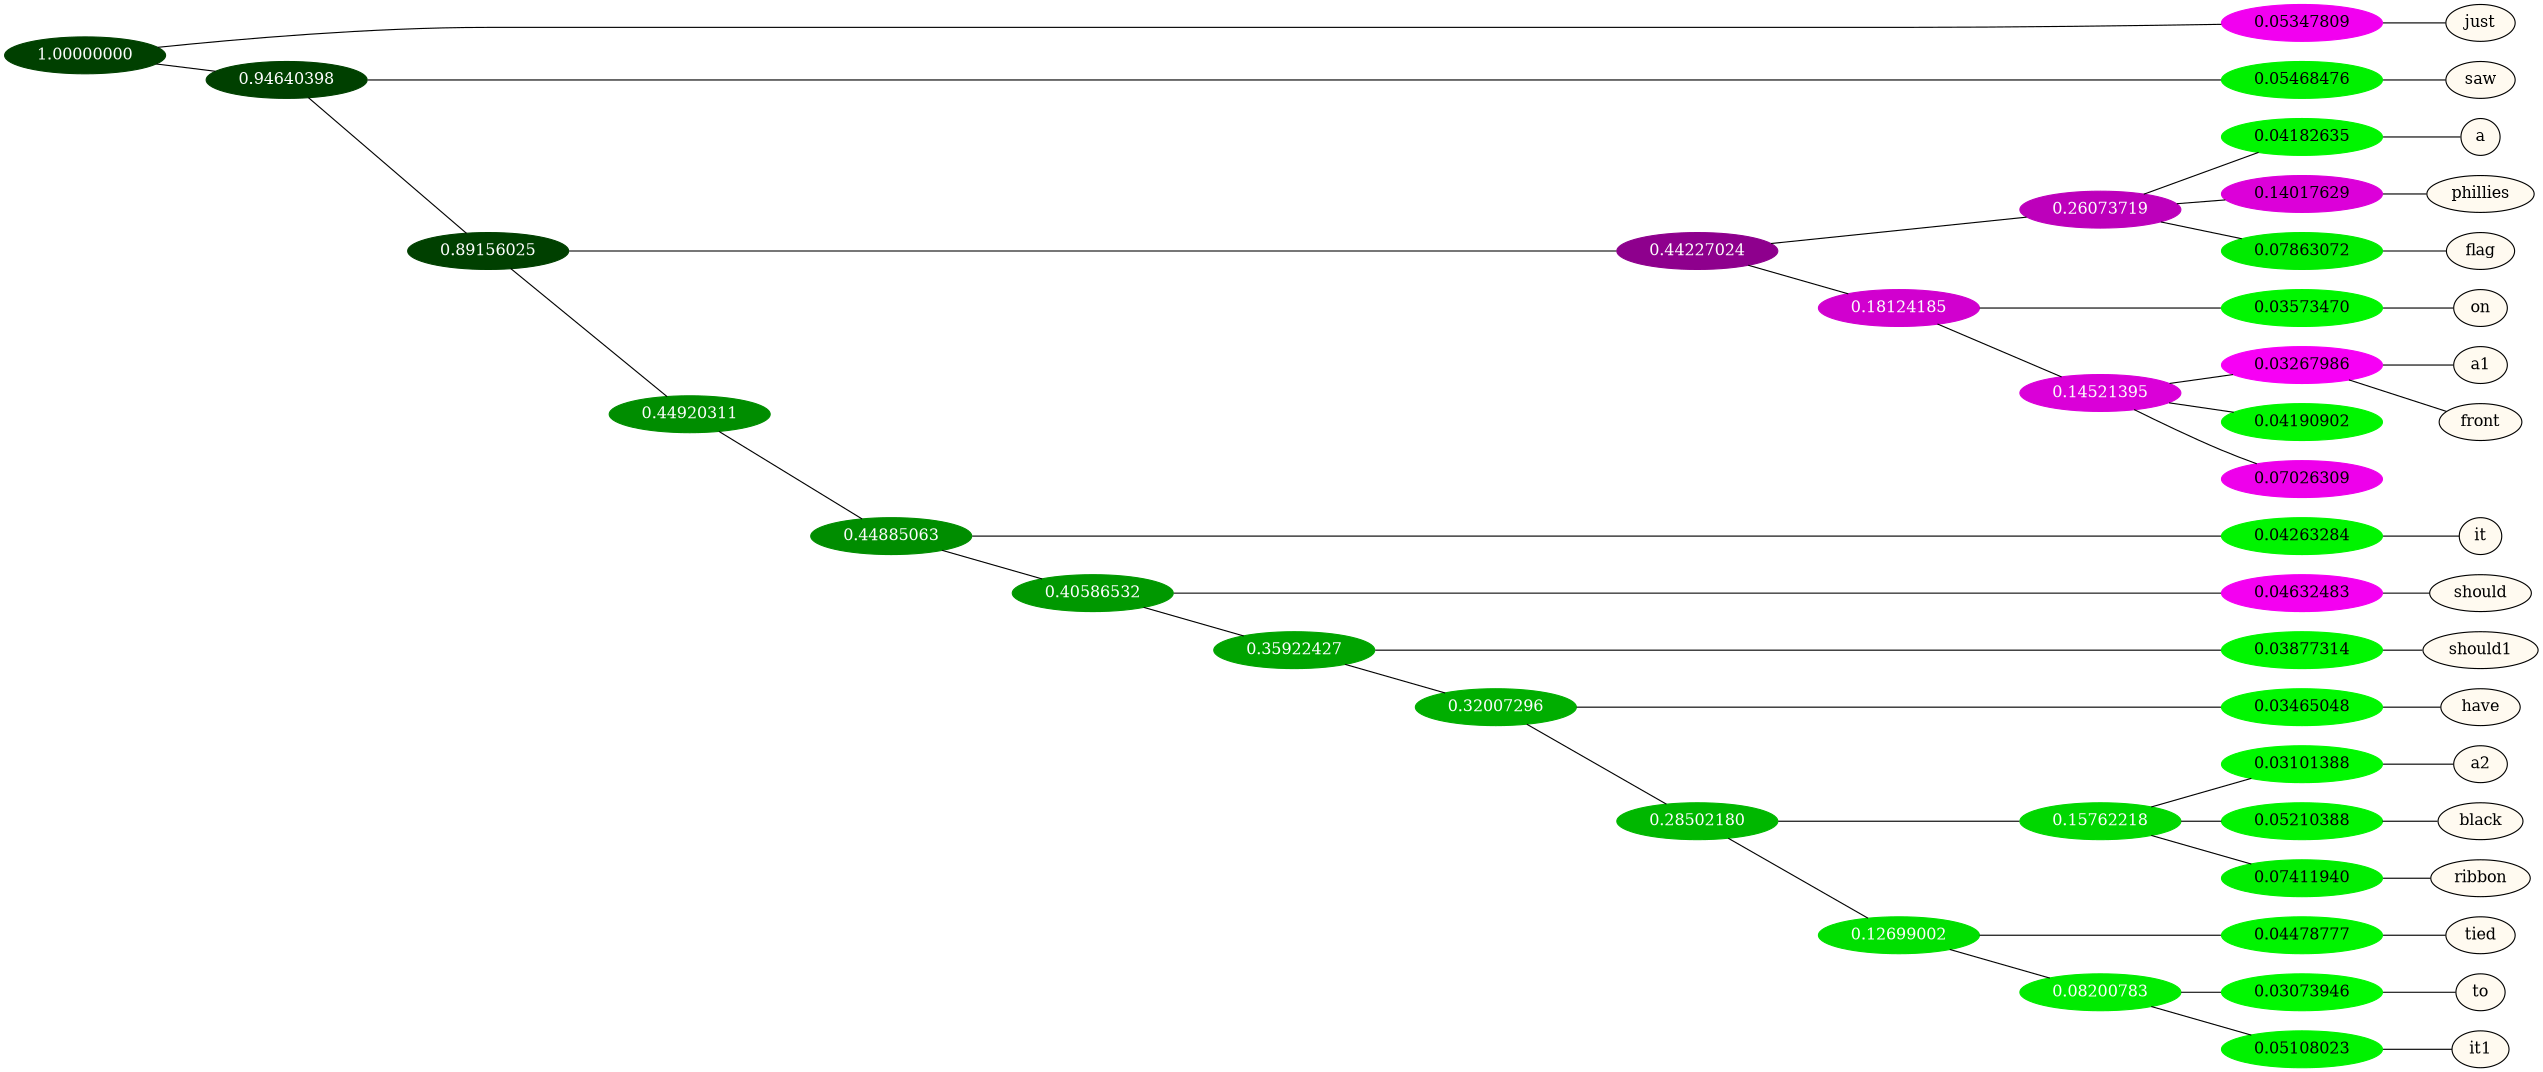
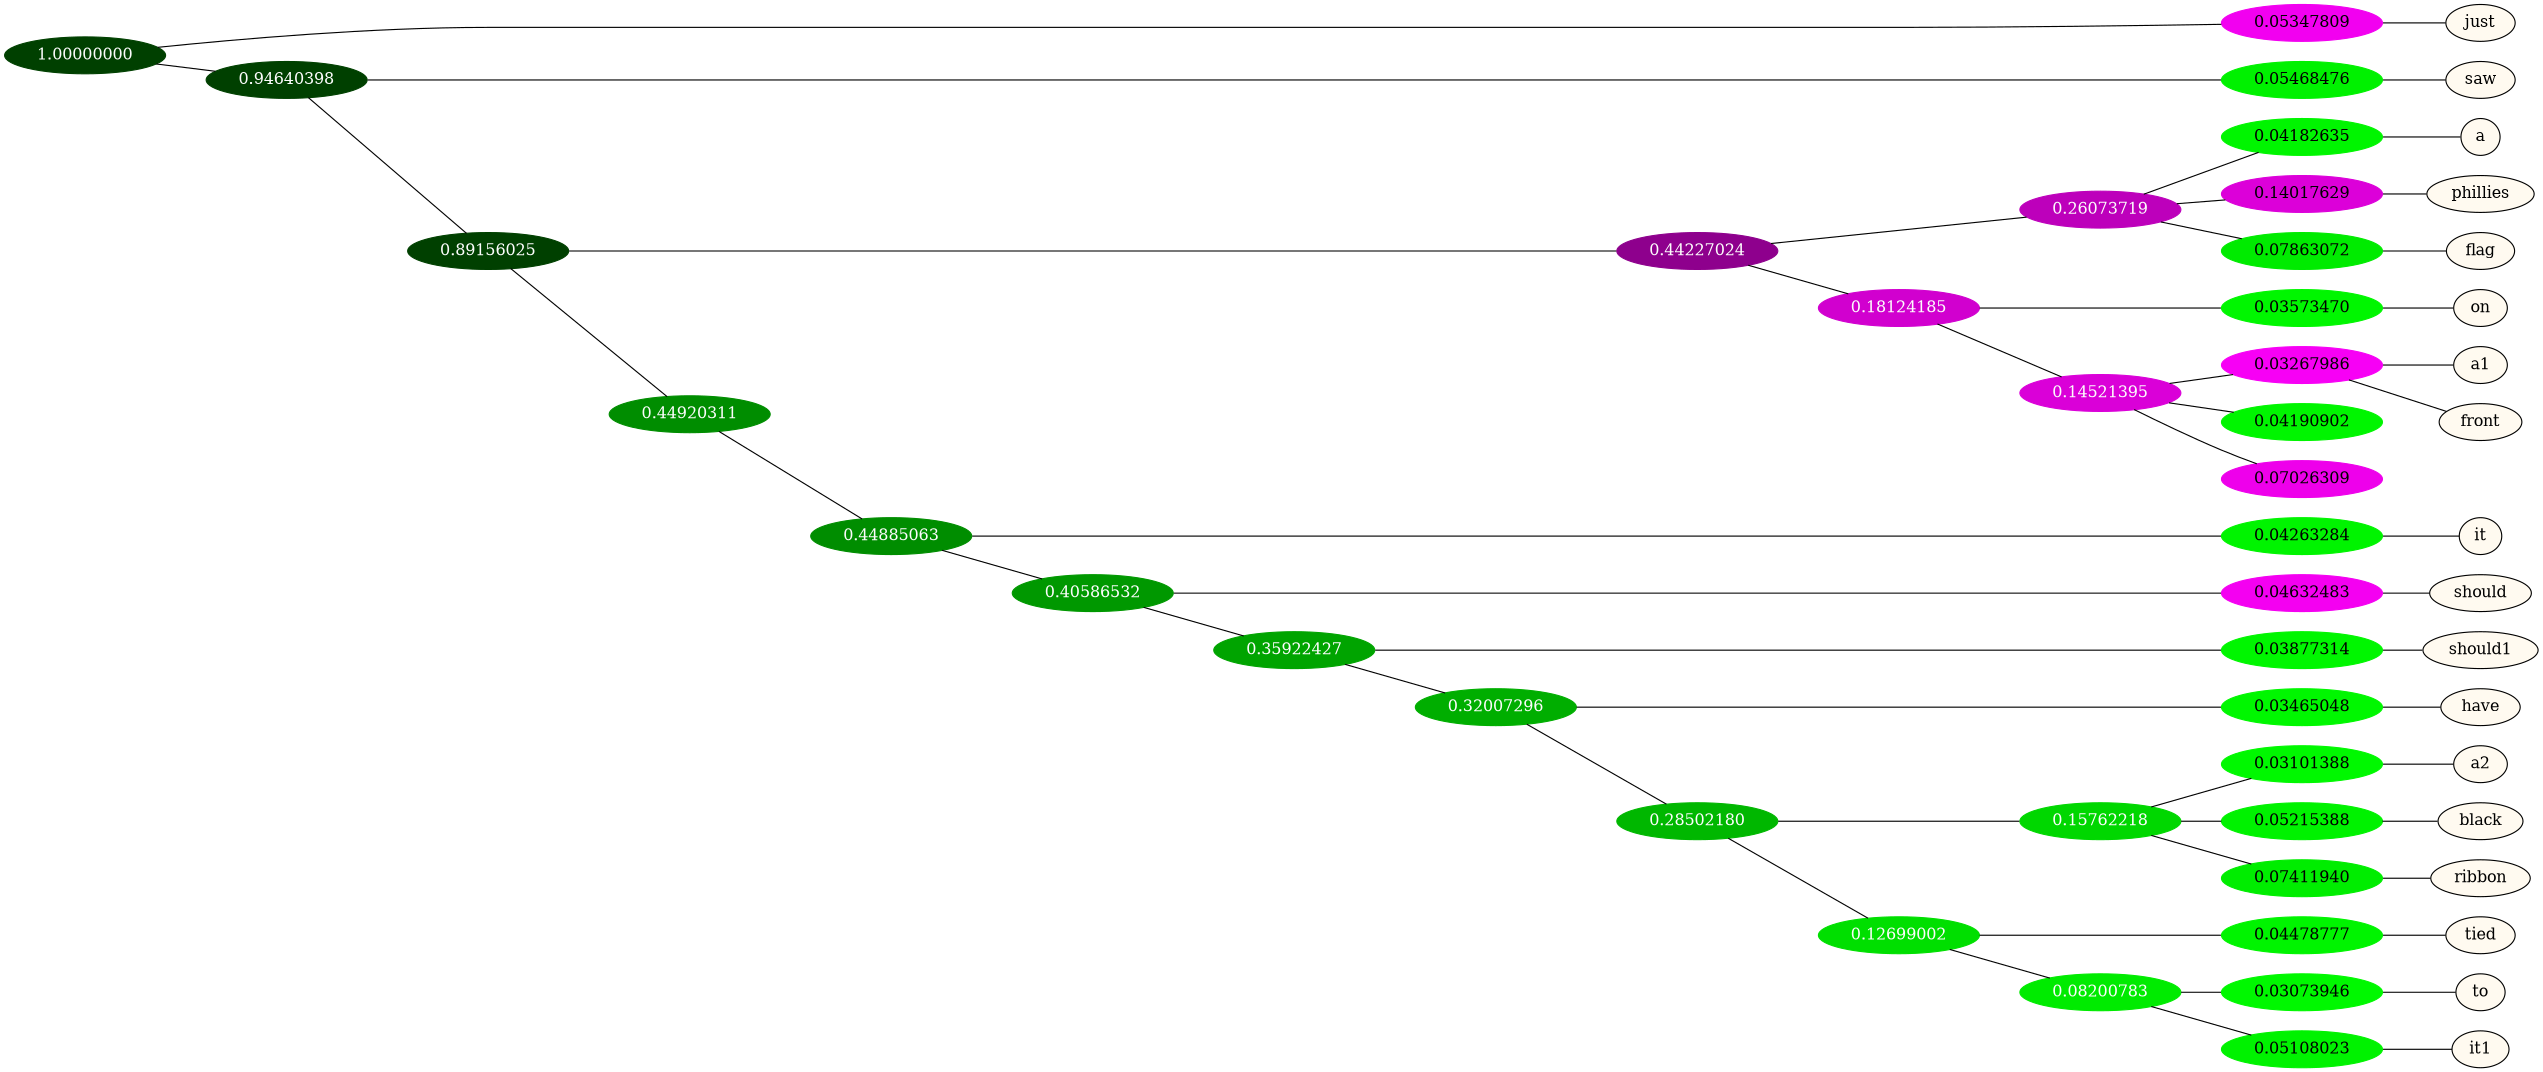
(2302, 821) -> (2302, 821)
